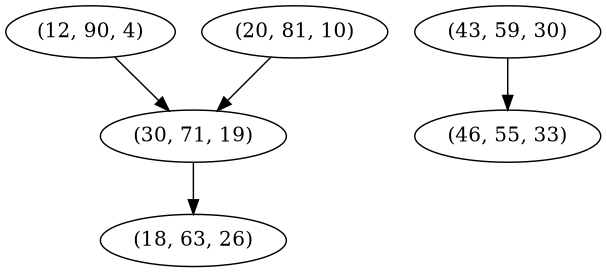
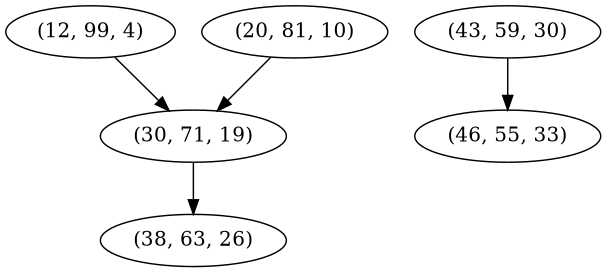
(91, 32) -> (91, 32)
(193, 240) -> (193, 240)
